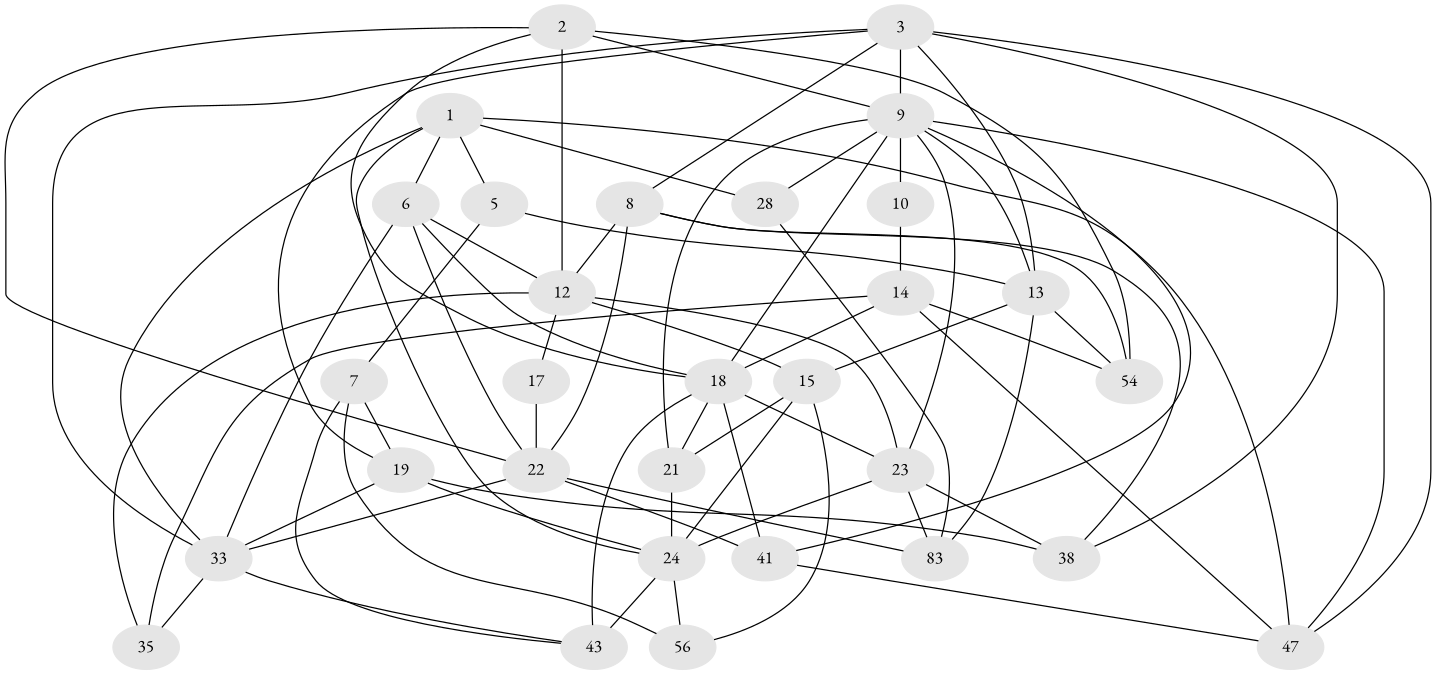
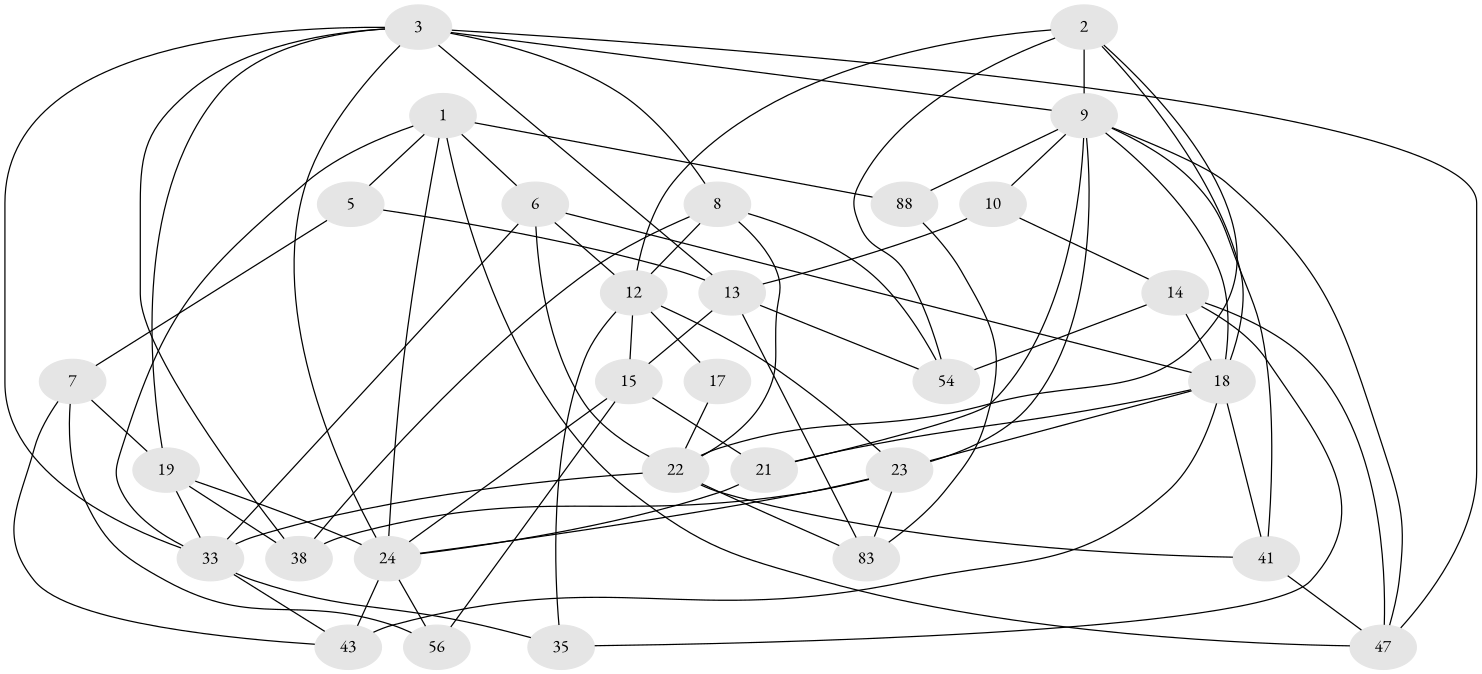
(986, 183) -> (866, 255)
(765, 204) -> (904, 204)
none -> (295, 283)
